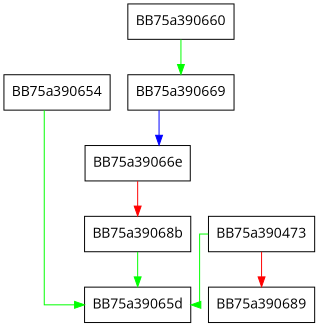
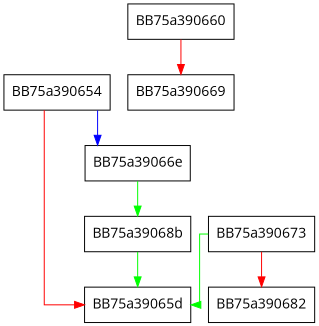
(181, 52) -> (181, 52)
(159, 123) -> (98, 123)
(138, 194) -> (138, 194)
(44, 223) -> (44, 223)
(262, 234) -> (262, 234)
(262, 305) -> (262, 305)
